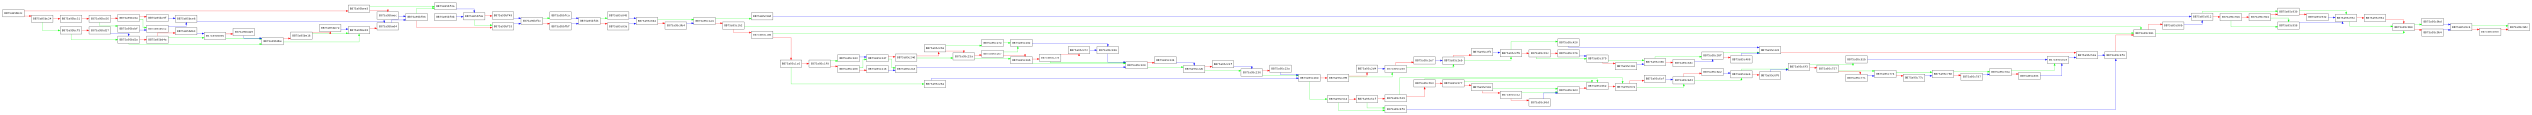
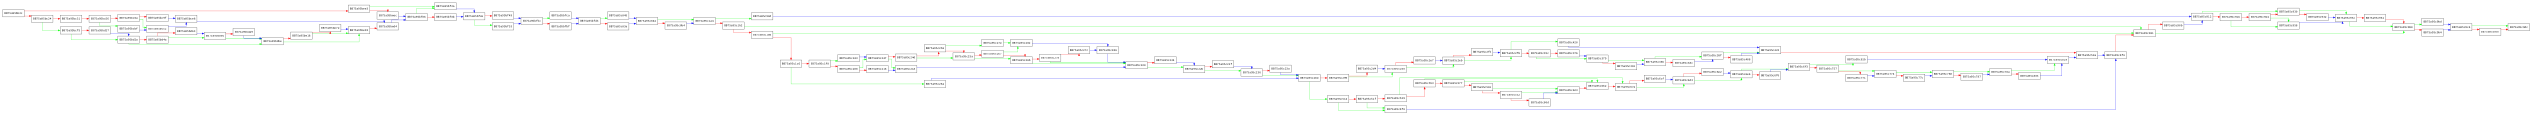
(450, 28) -> (430, 17)
